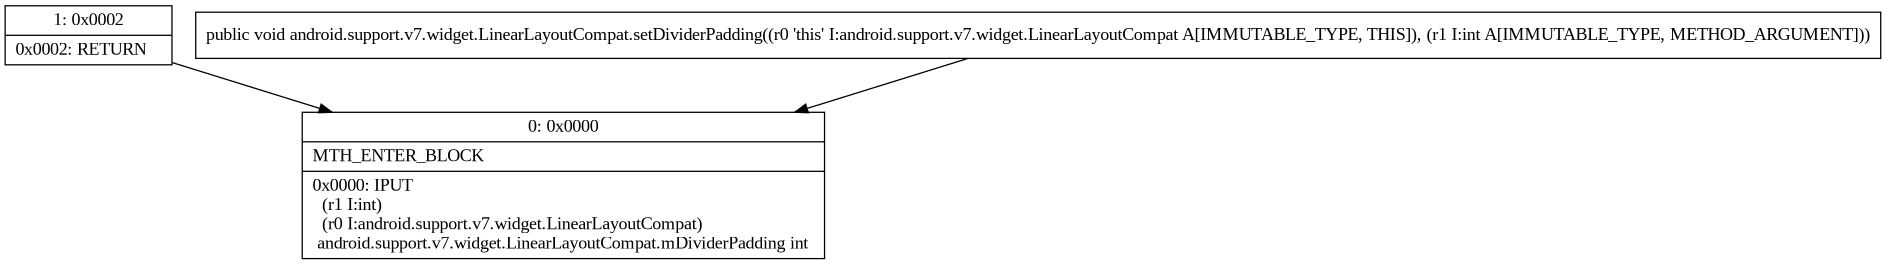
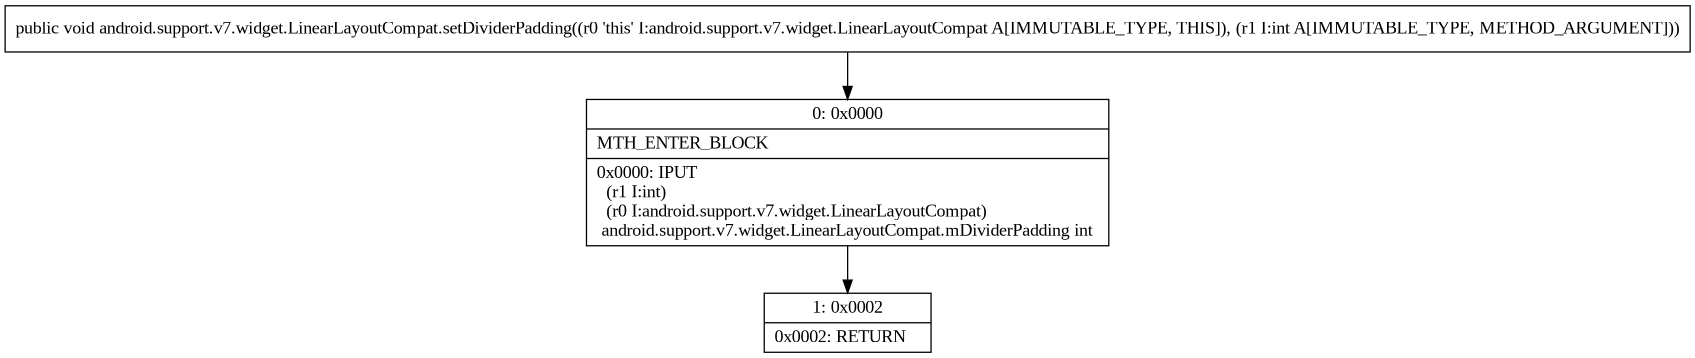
(246, 86) -> (848, 263)
